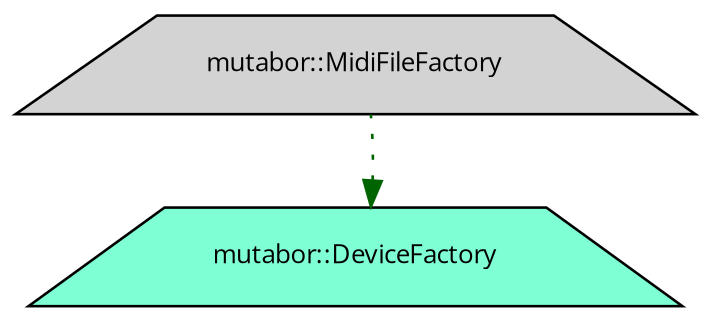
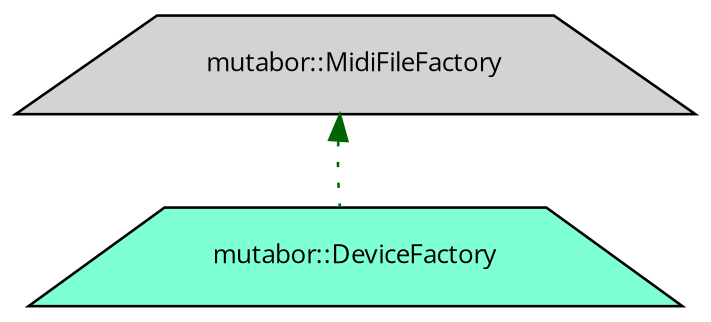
(373, 148) -> (338, 174)
